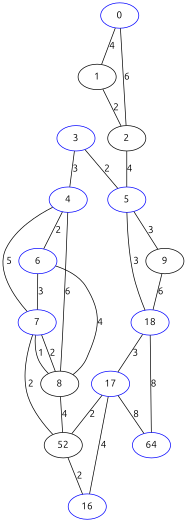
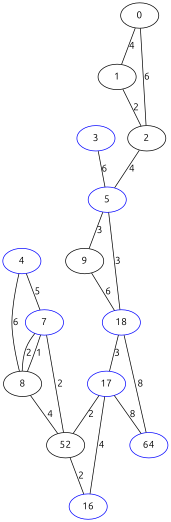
(120, 16) -> (140, 16)
(72, 169) -> none
(107, 169) -> (105, 169)
(38, 261) -> none
